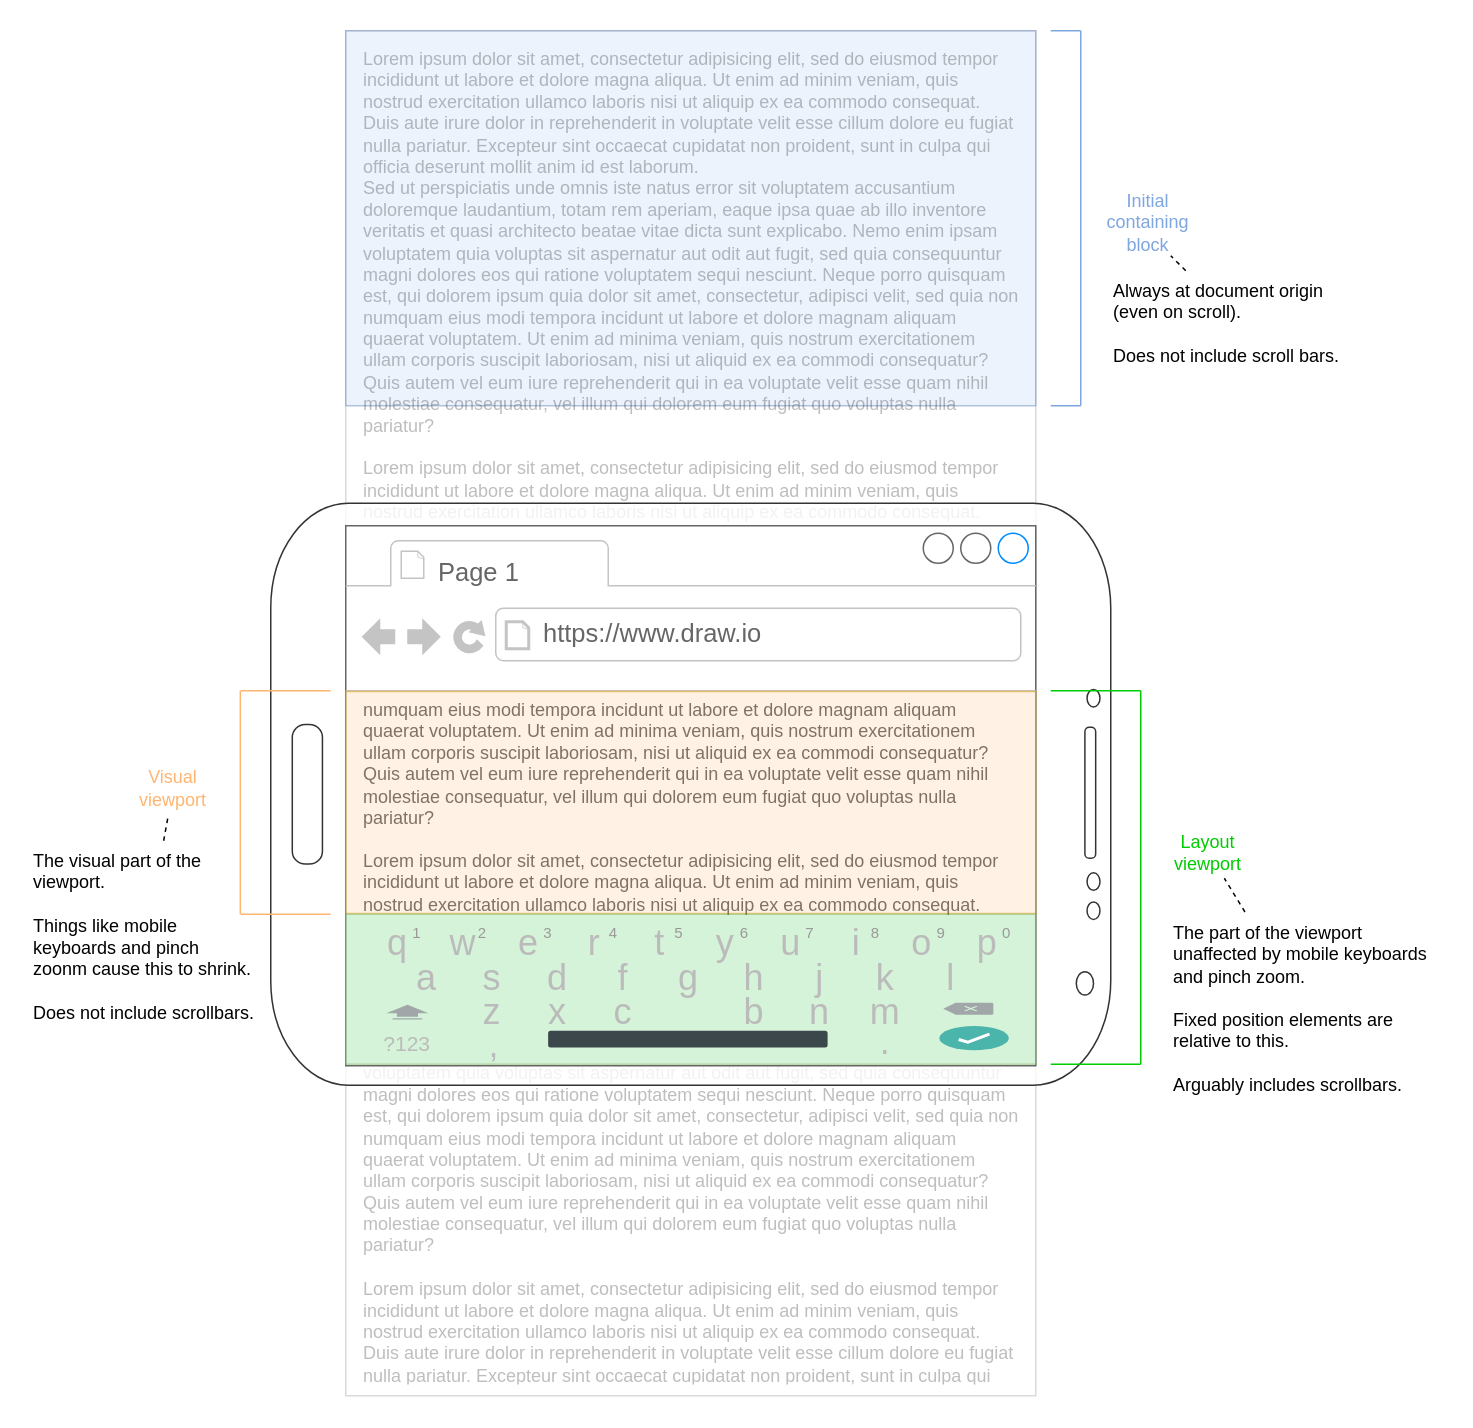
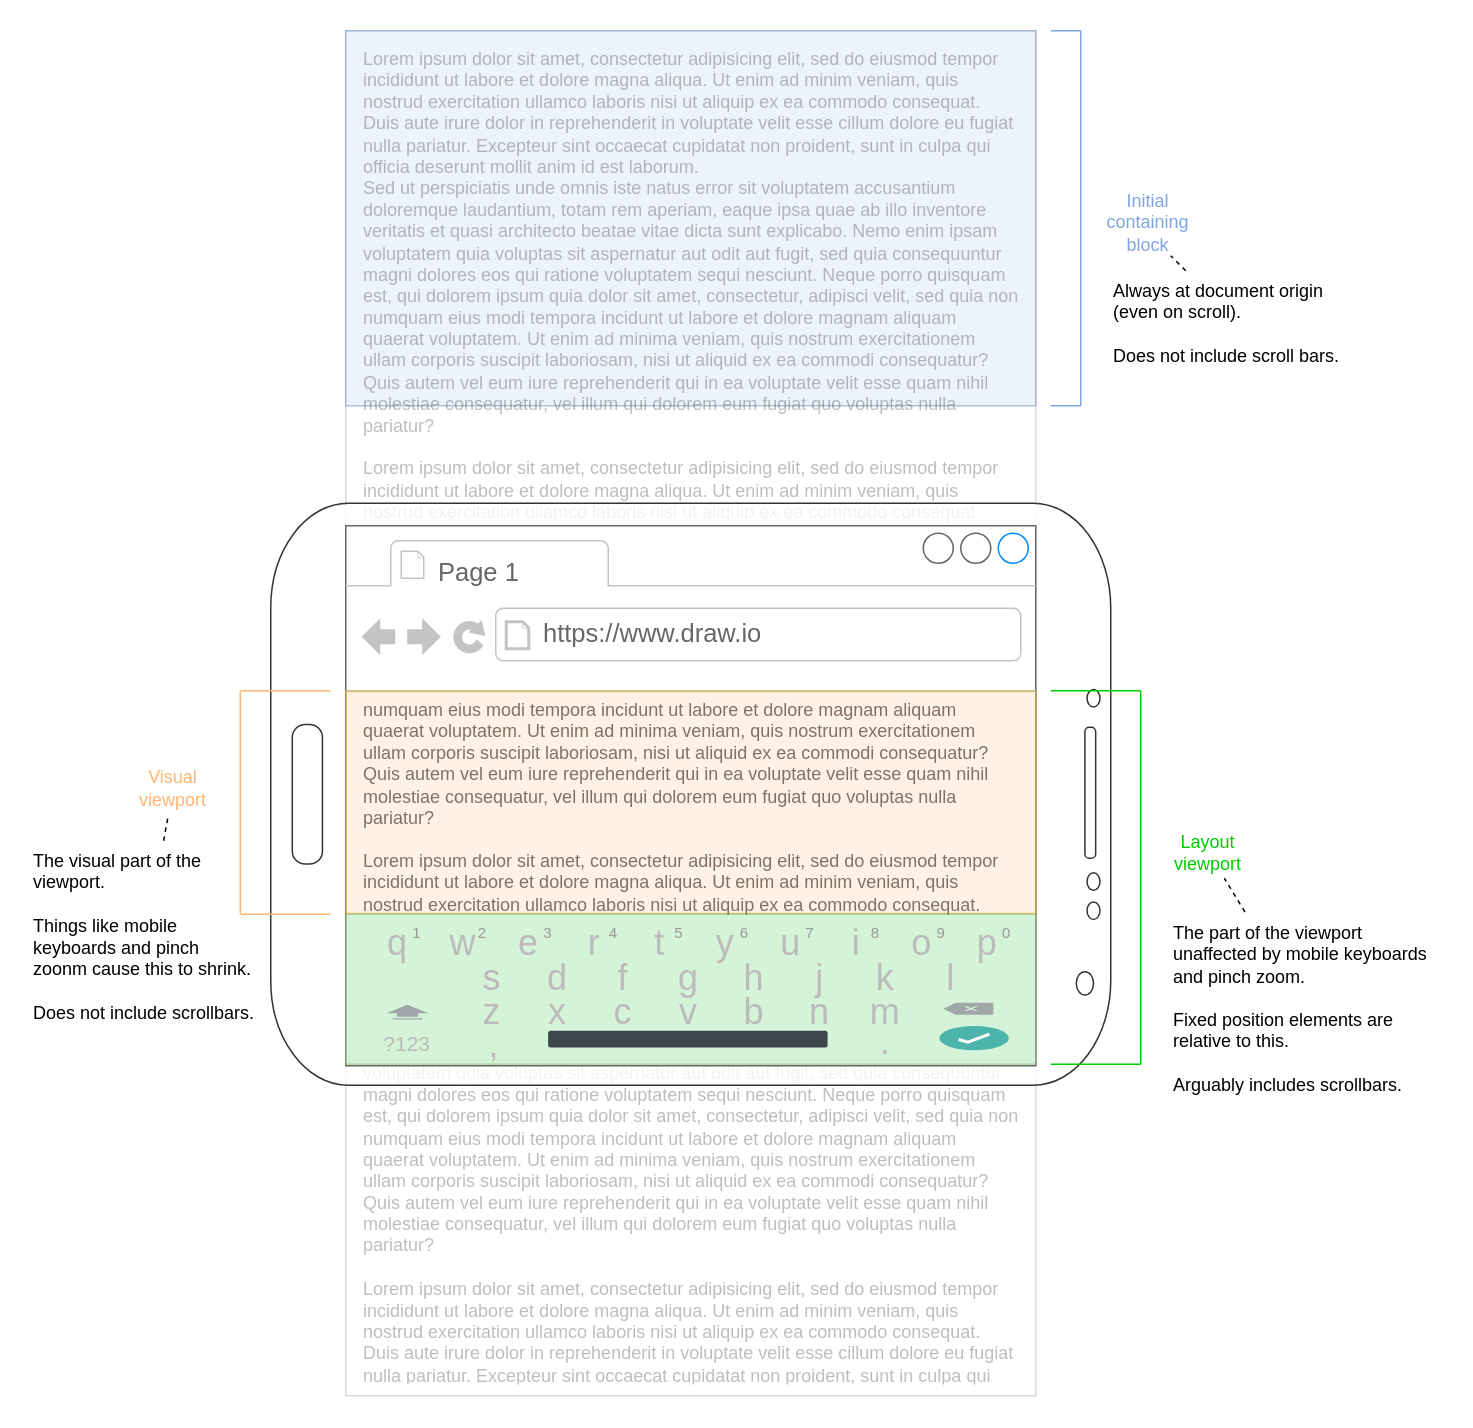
(427, 975) -> none
none -> (689, 1009)
